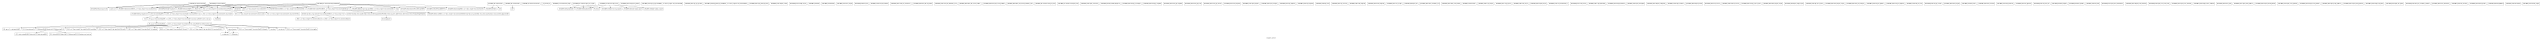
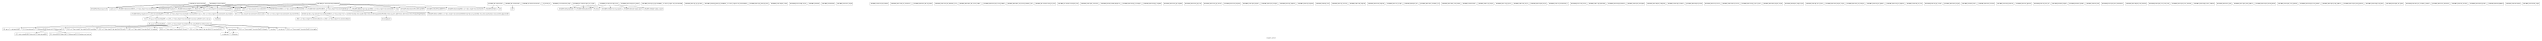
(861, 4) -> none
